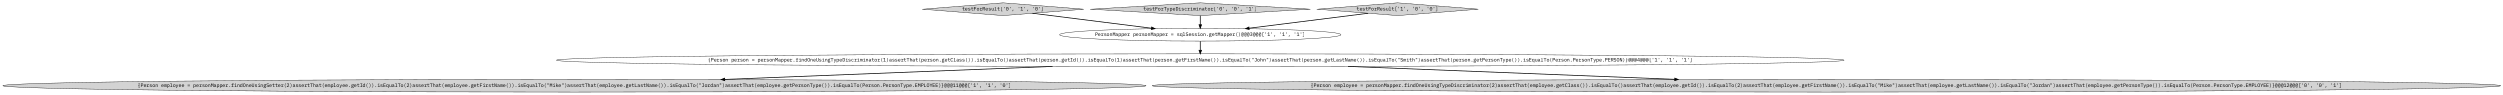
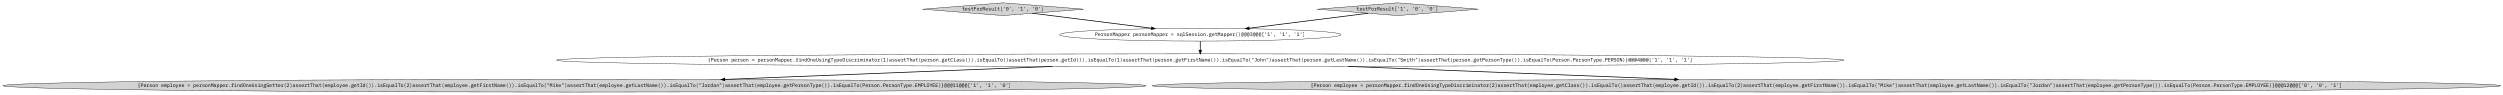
(1200, 9) -> none
